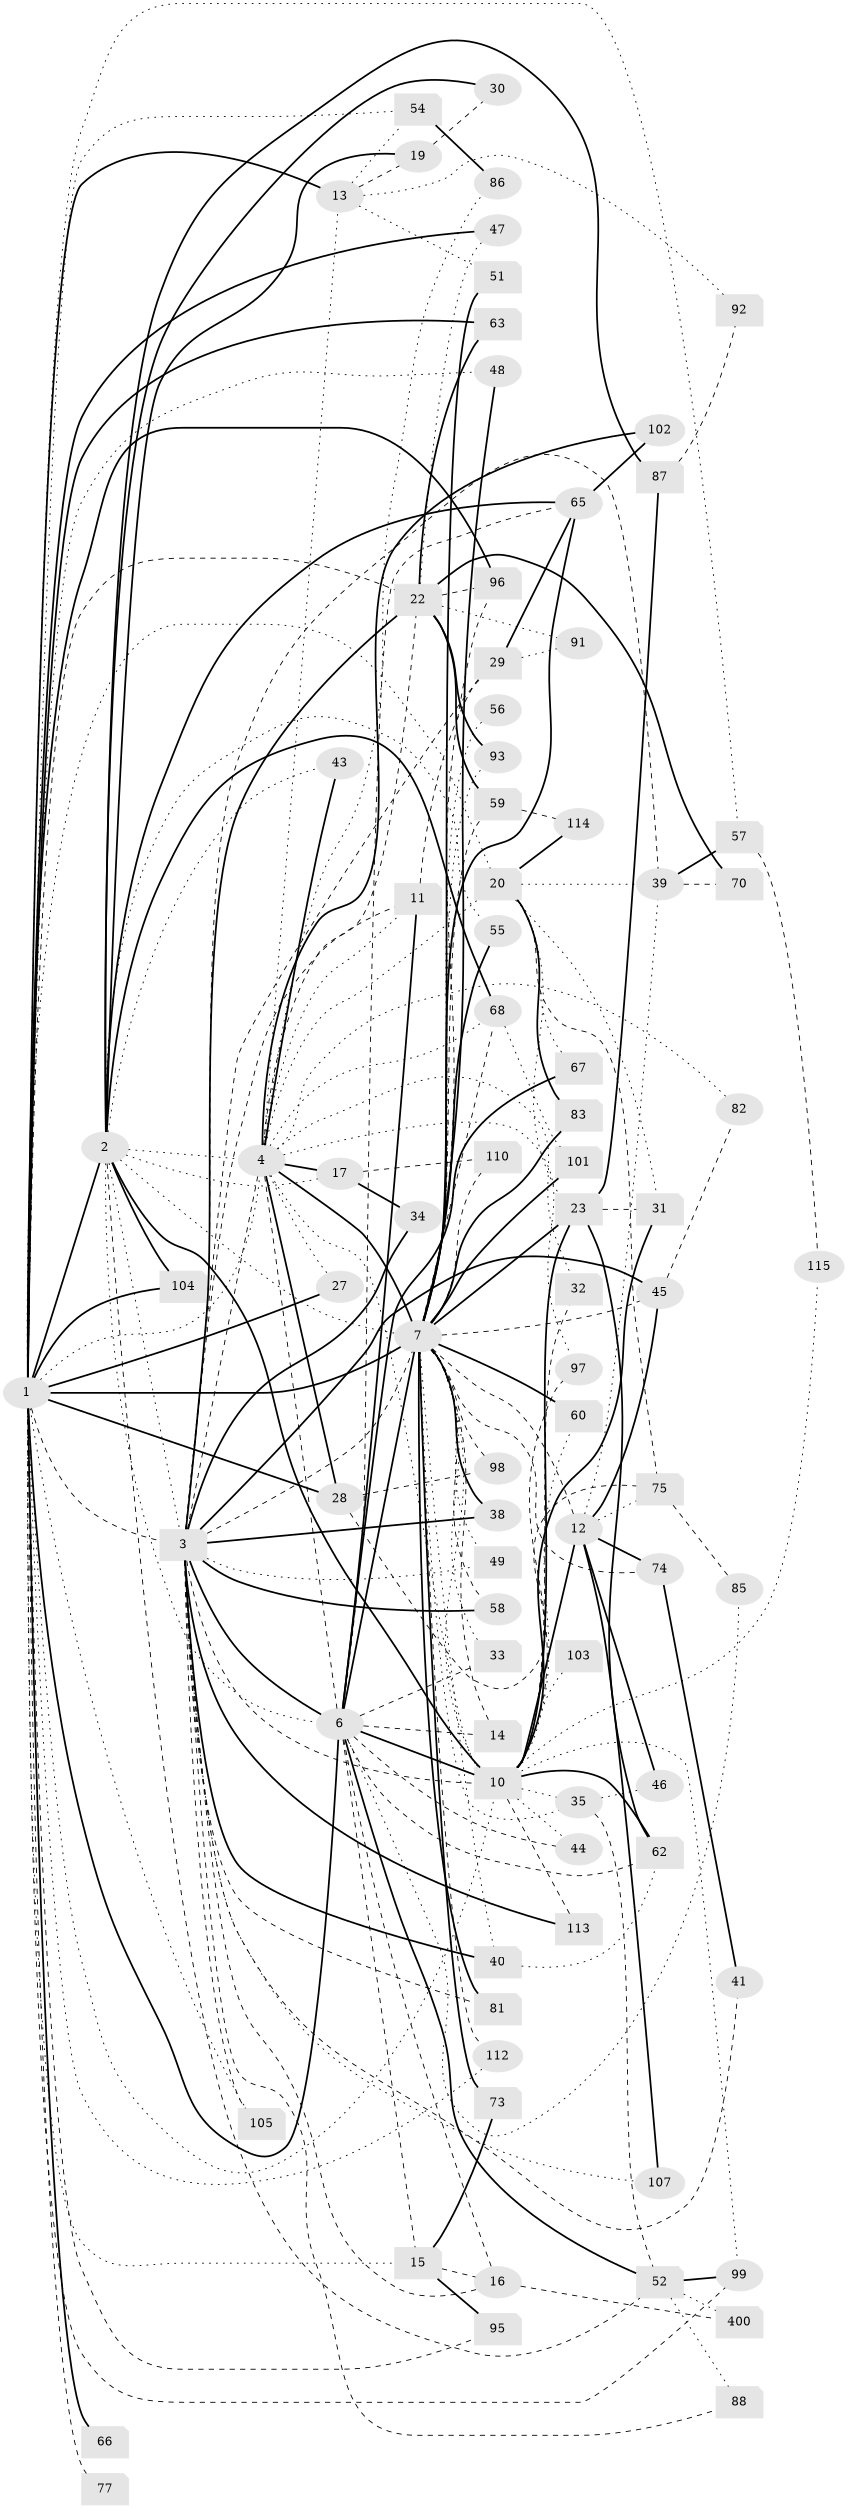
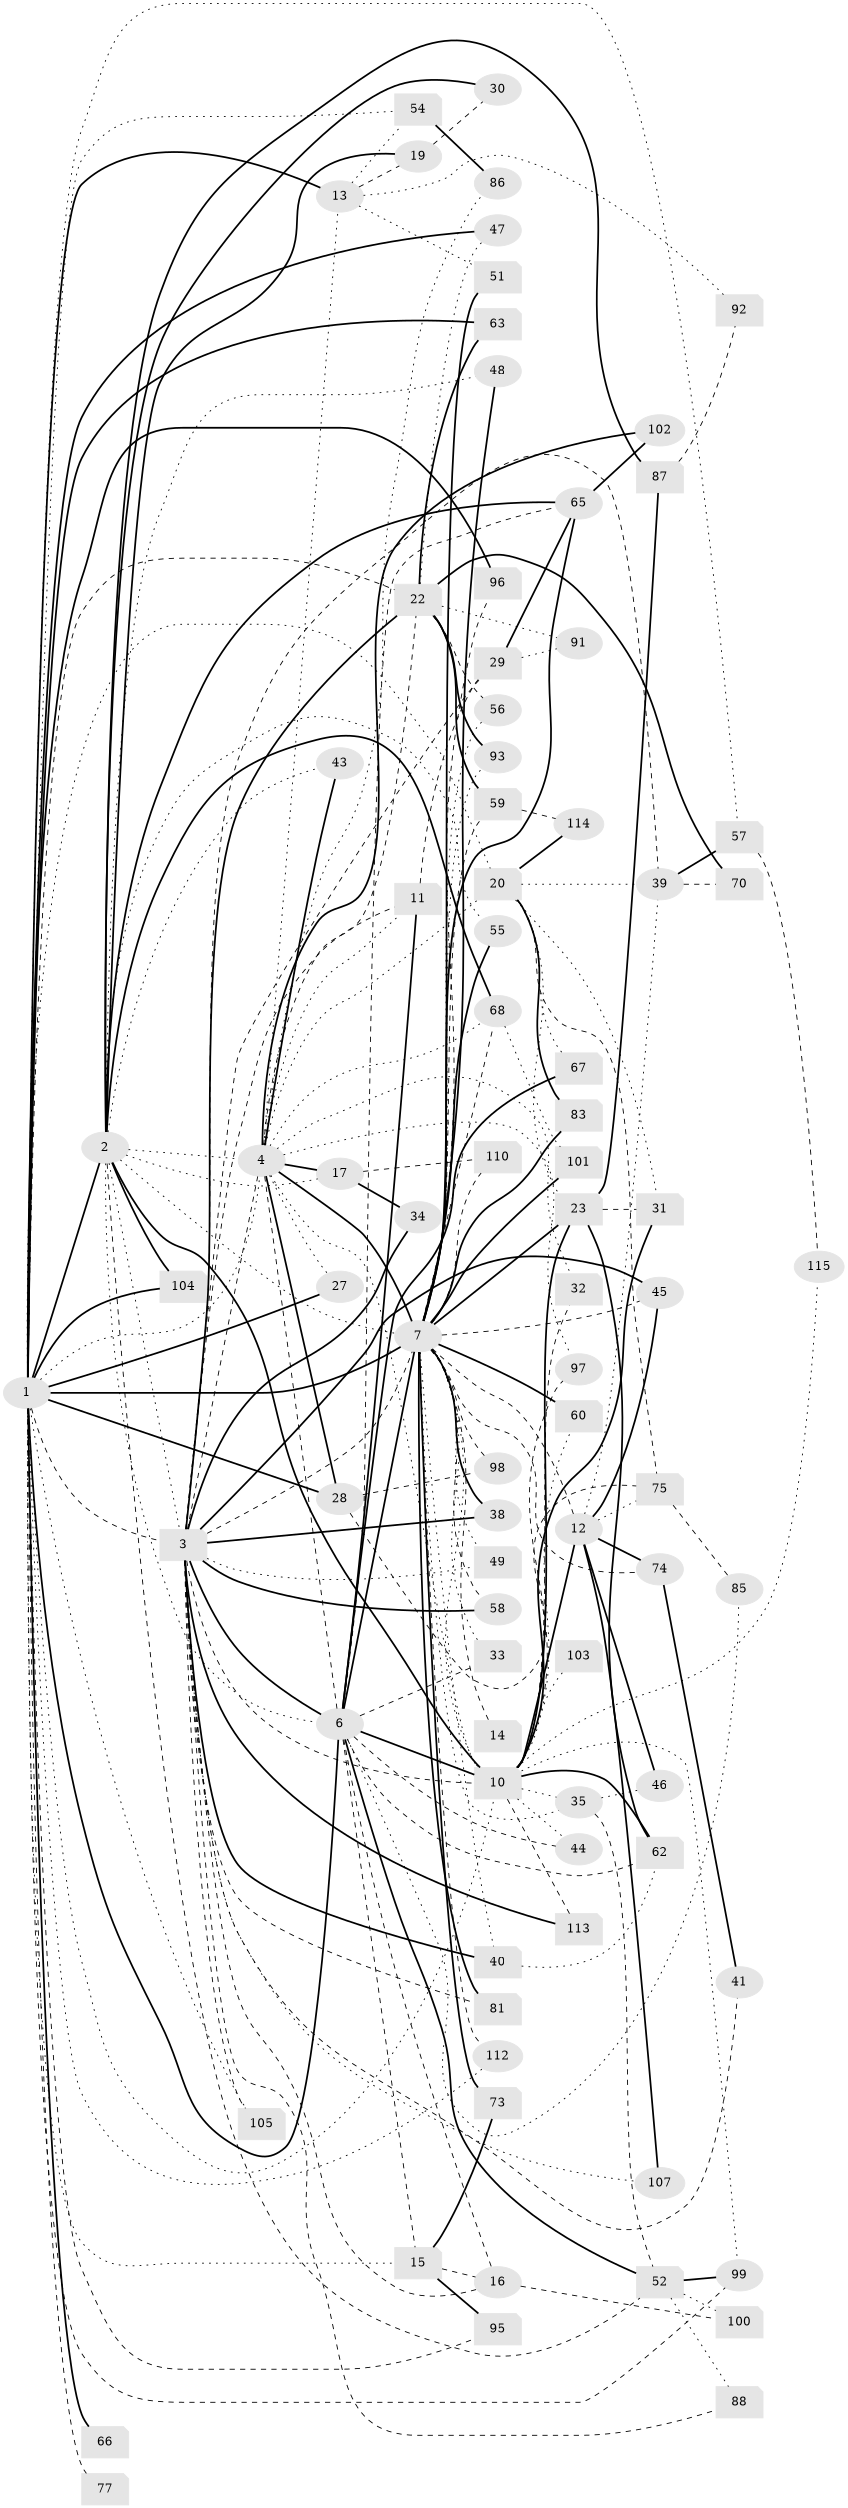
(76, 523) -> (138, 604)
(458, 592) -> (460, 664)
(740, 1109) -> none
(419, 1730) -> none
(740, 2322) -> (740, 2322)
